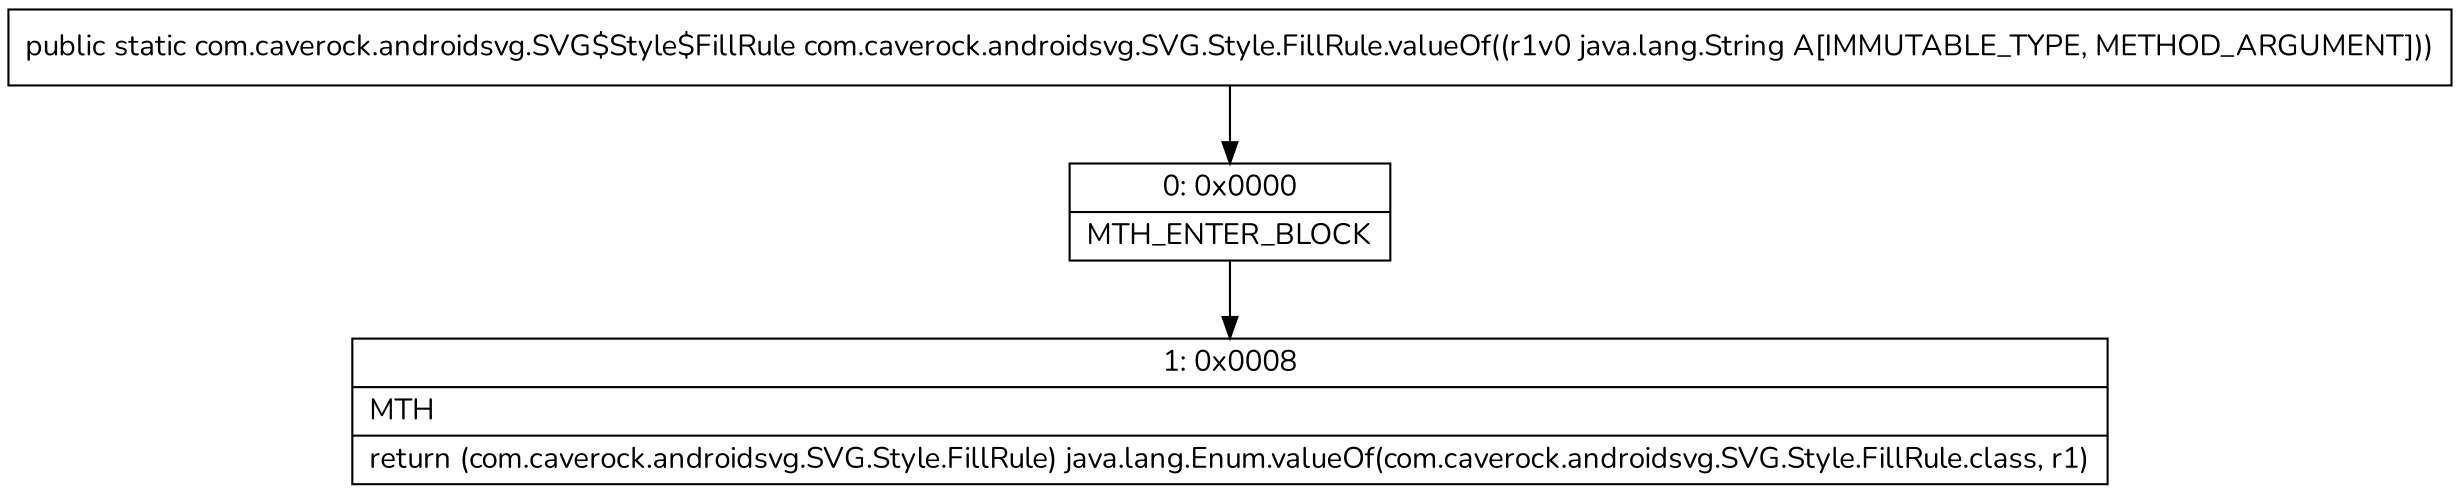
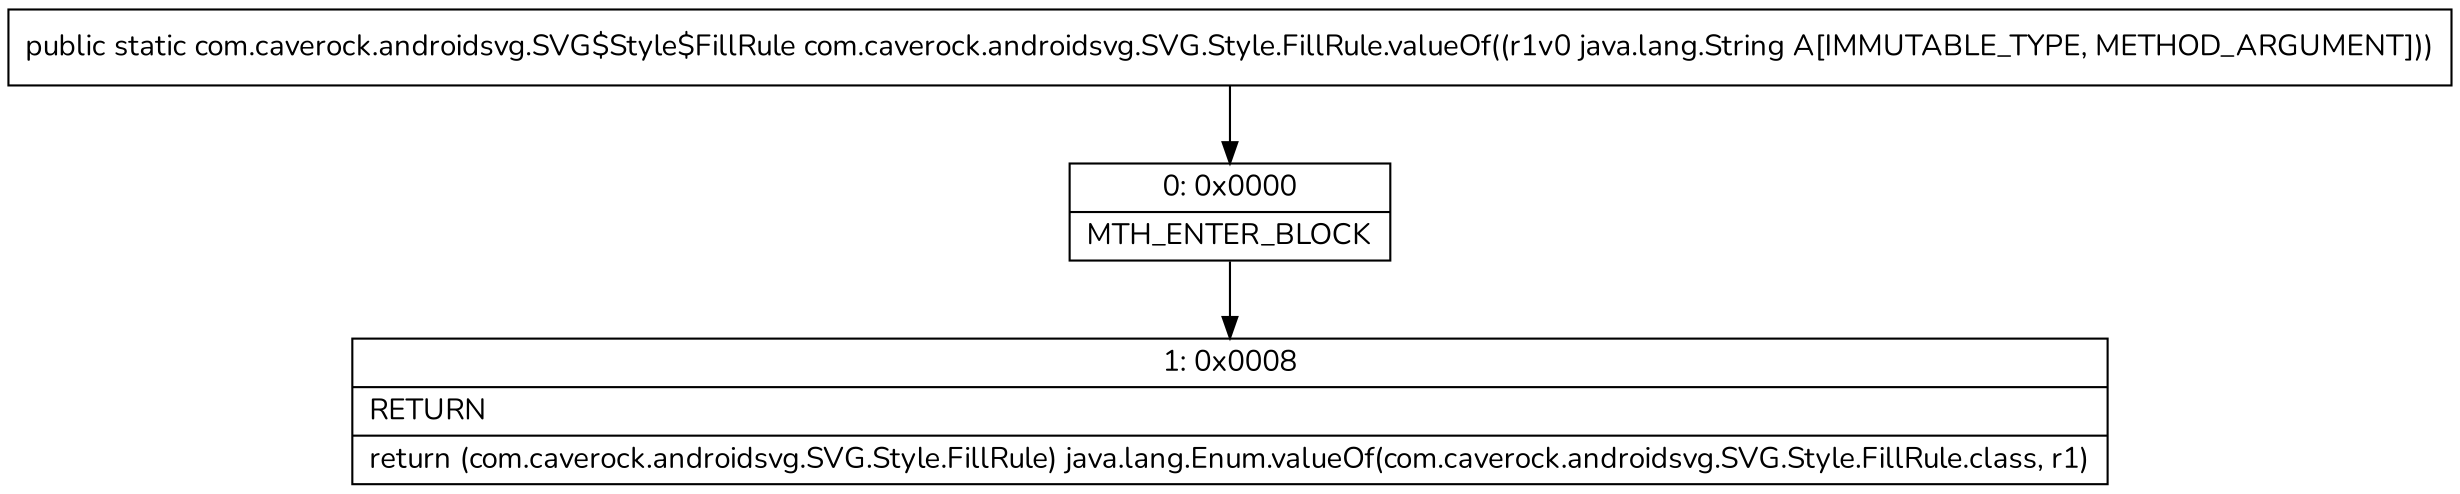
(402, 410) -> (428, 410)
